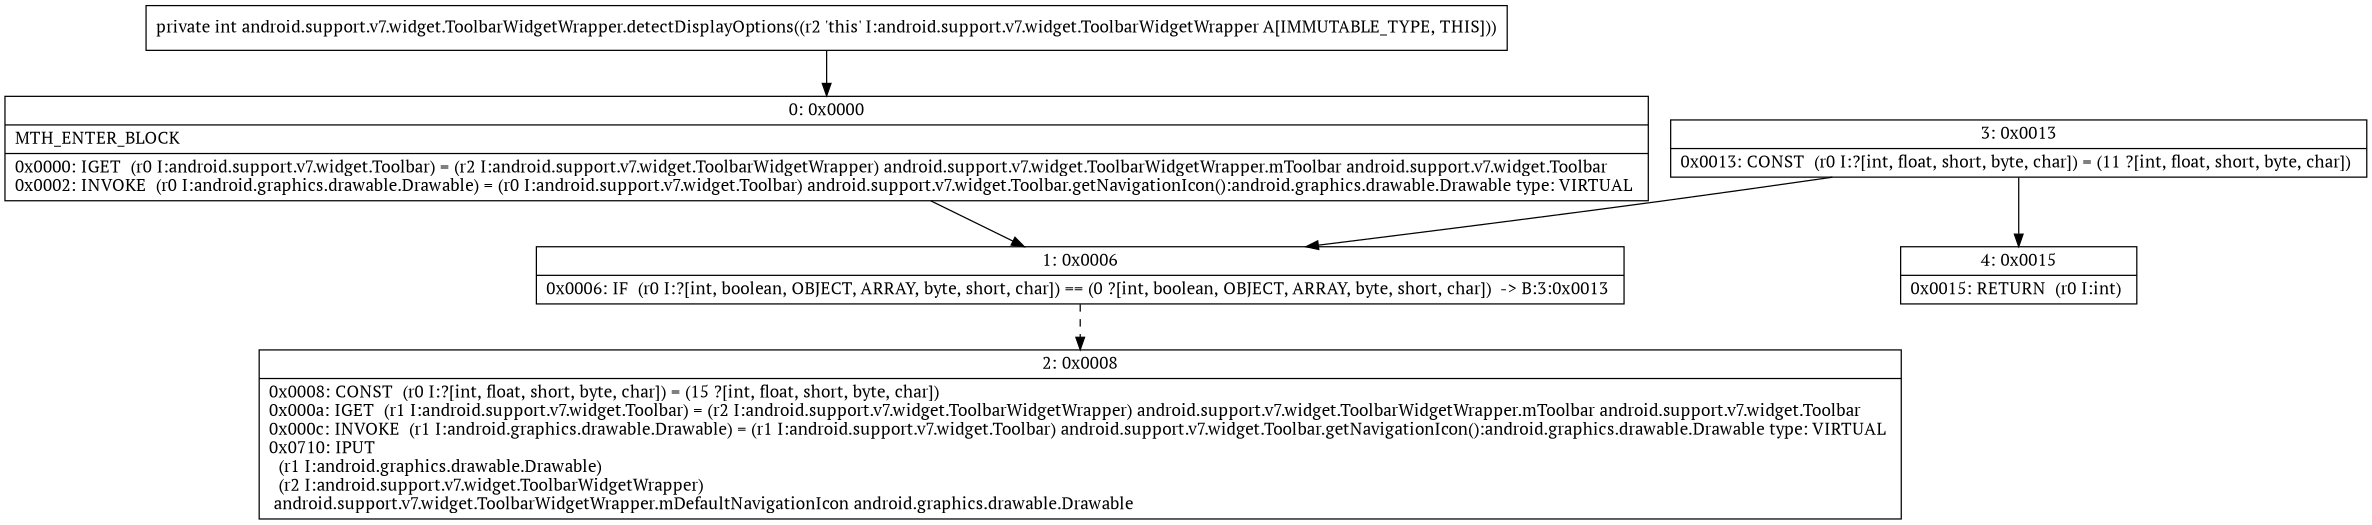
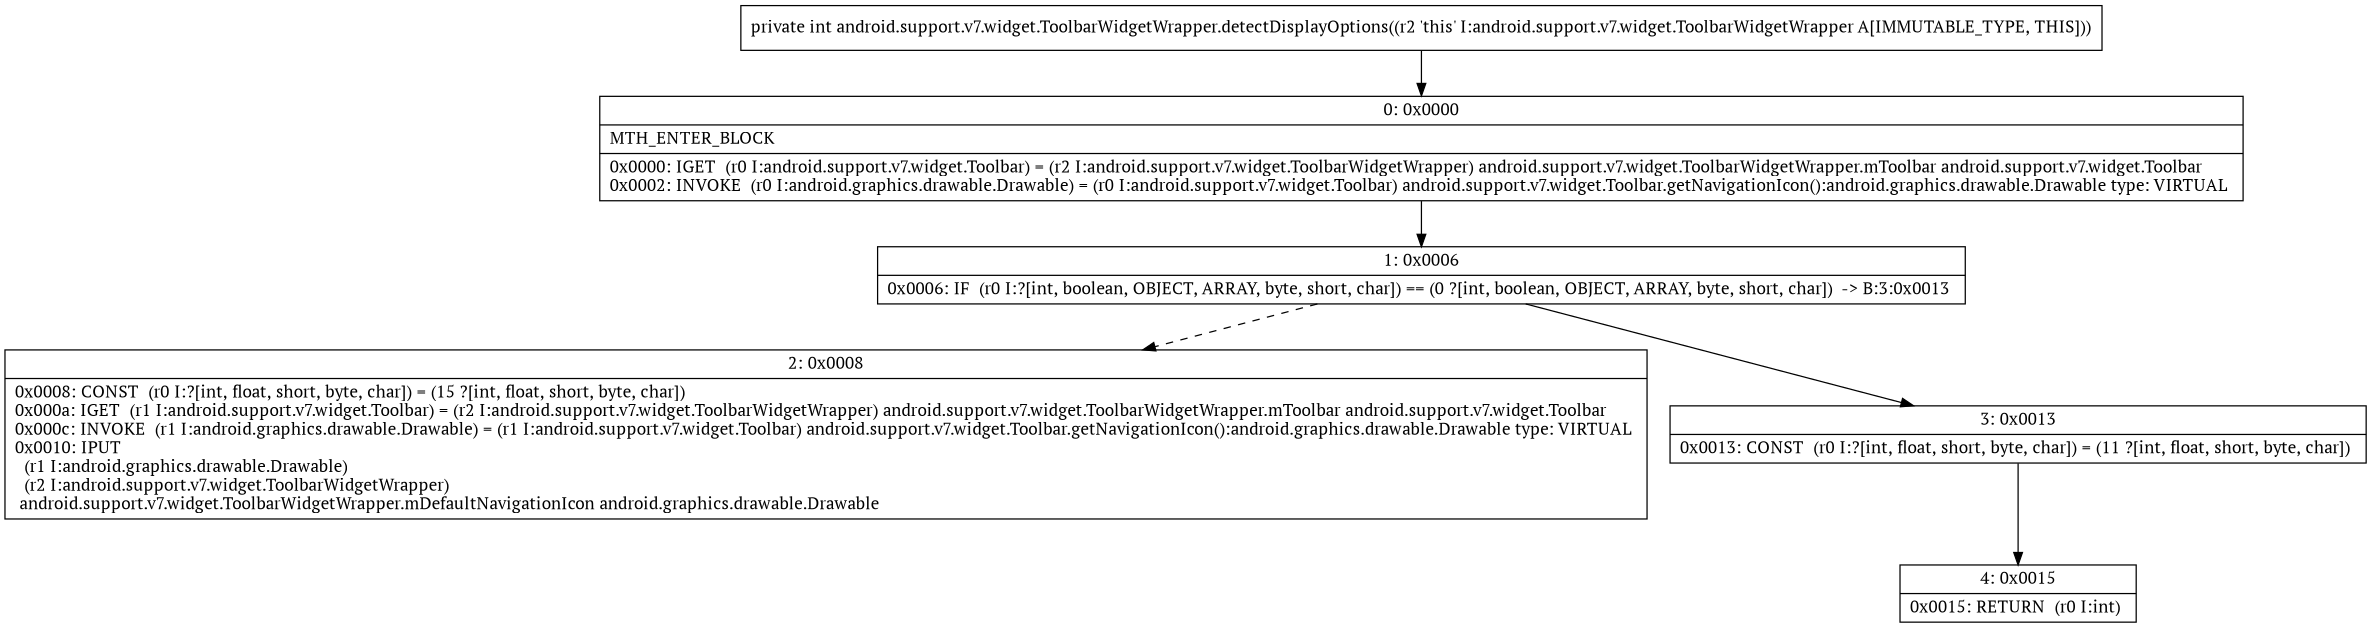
(1575, 213) -> (1714, 353)
(328, 448) -> (73, 448)
